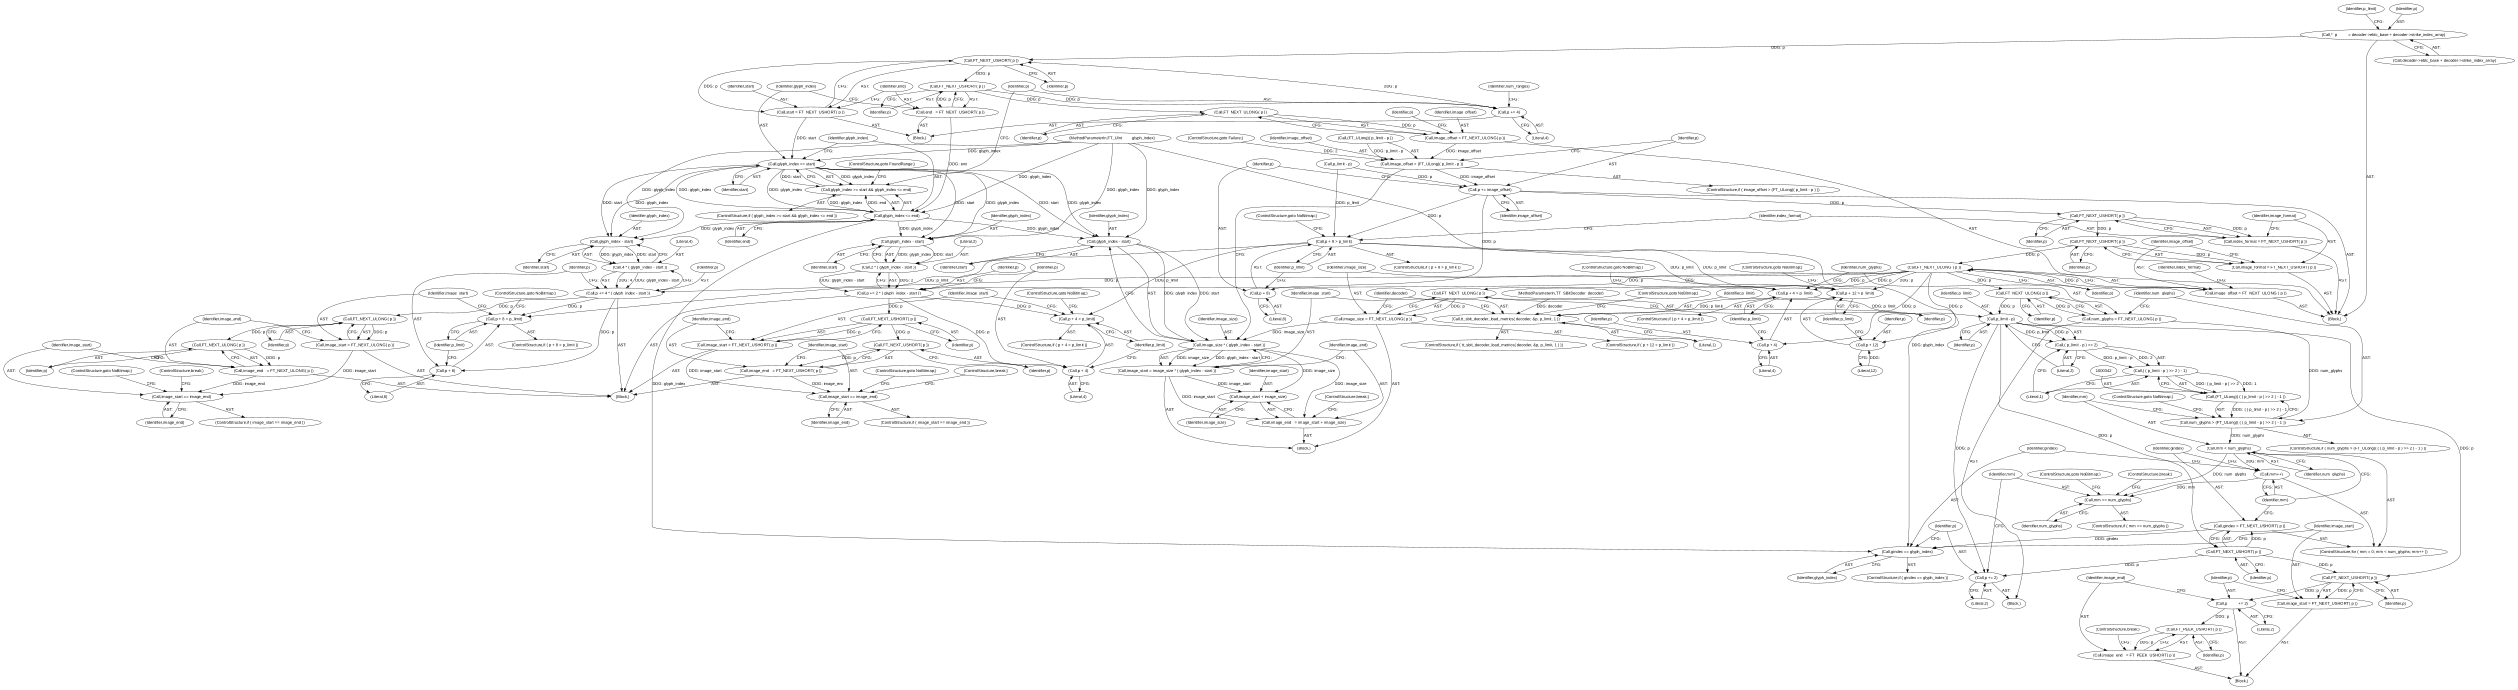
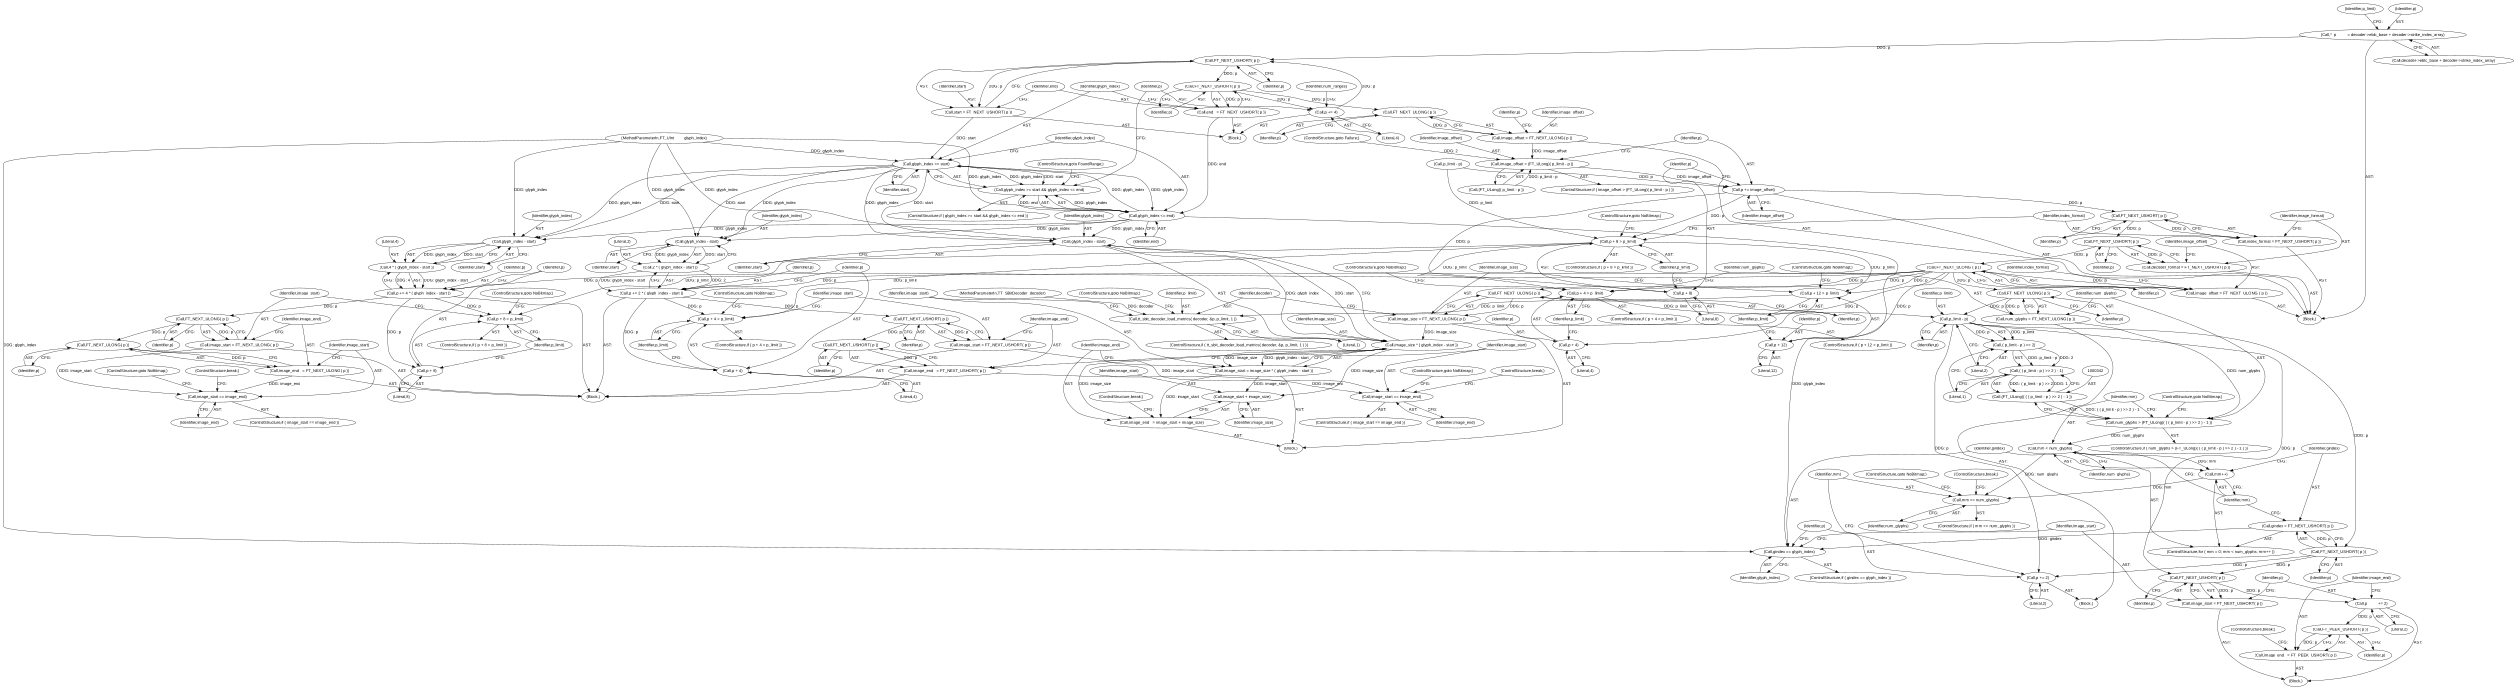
(1261, 207) -> (1498, 174)
(2274, 268) -> (2186, 268)
(1876, 358) -> (1777, 358)
